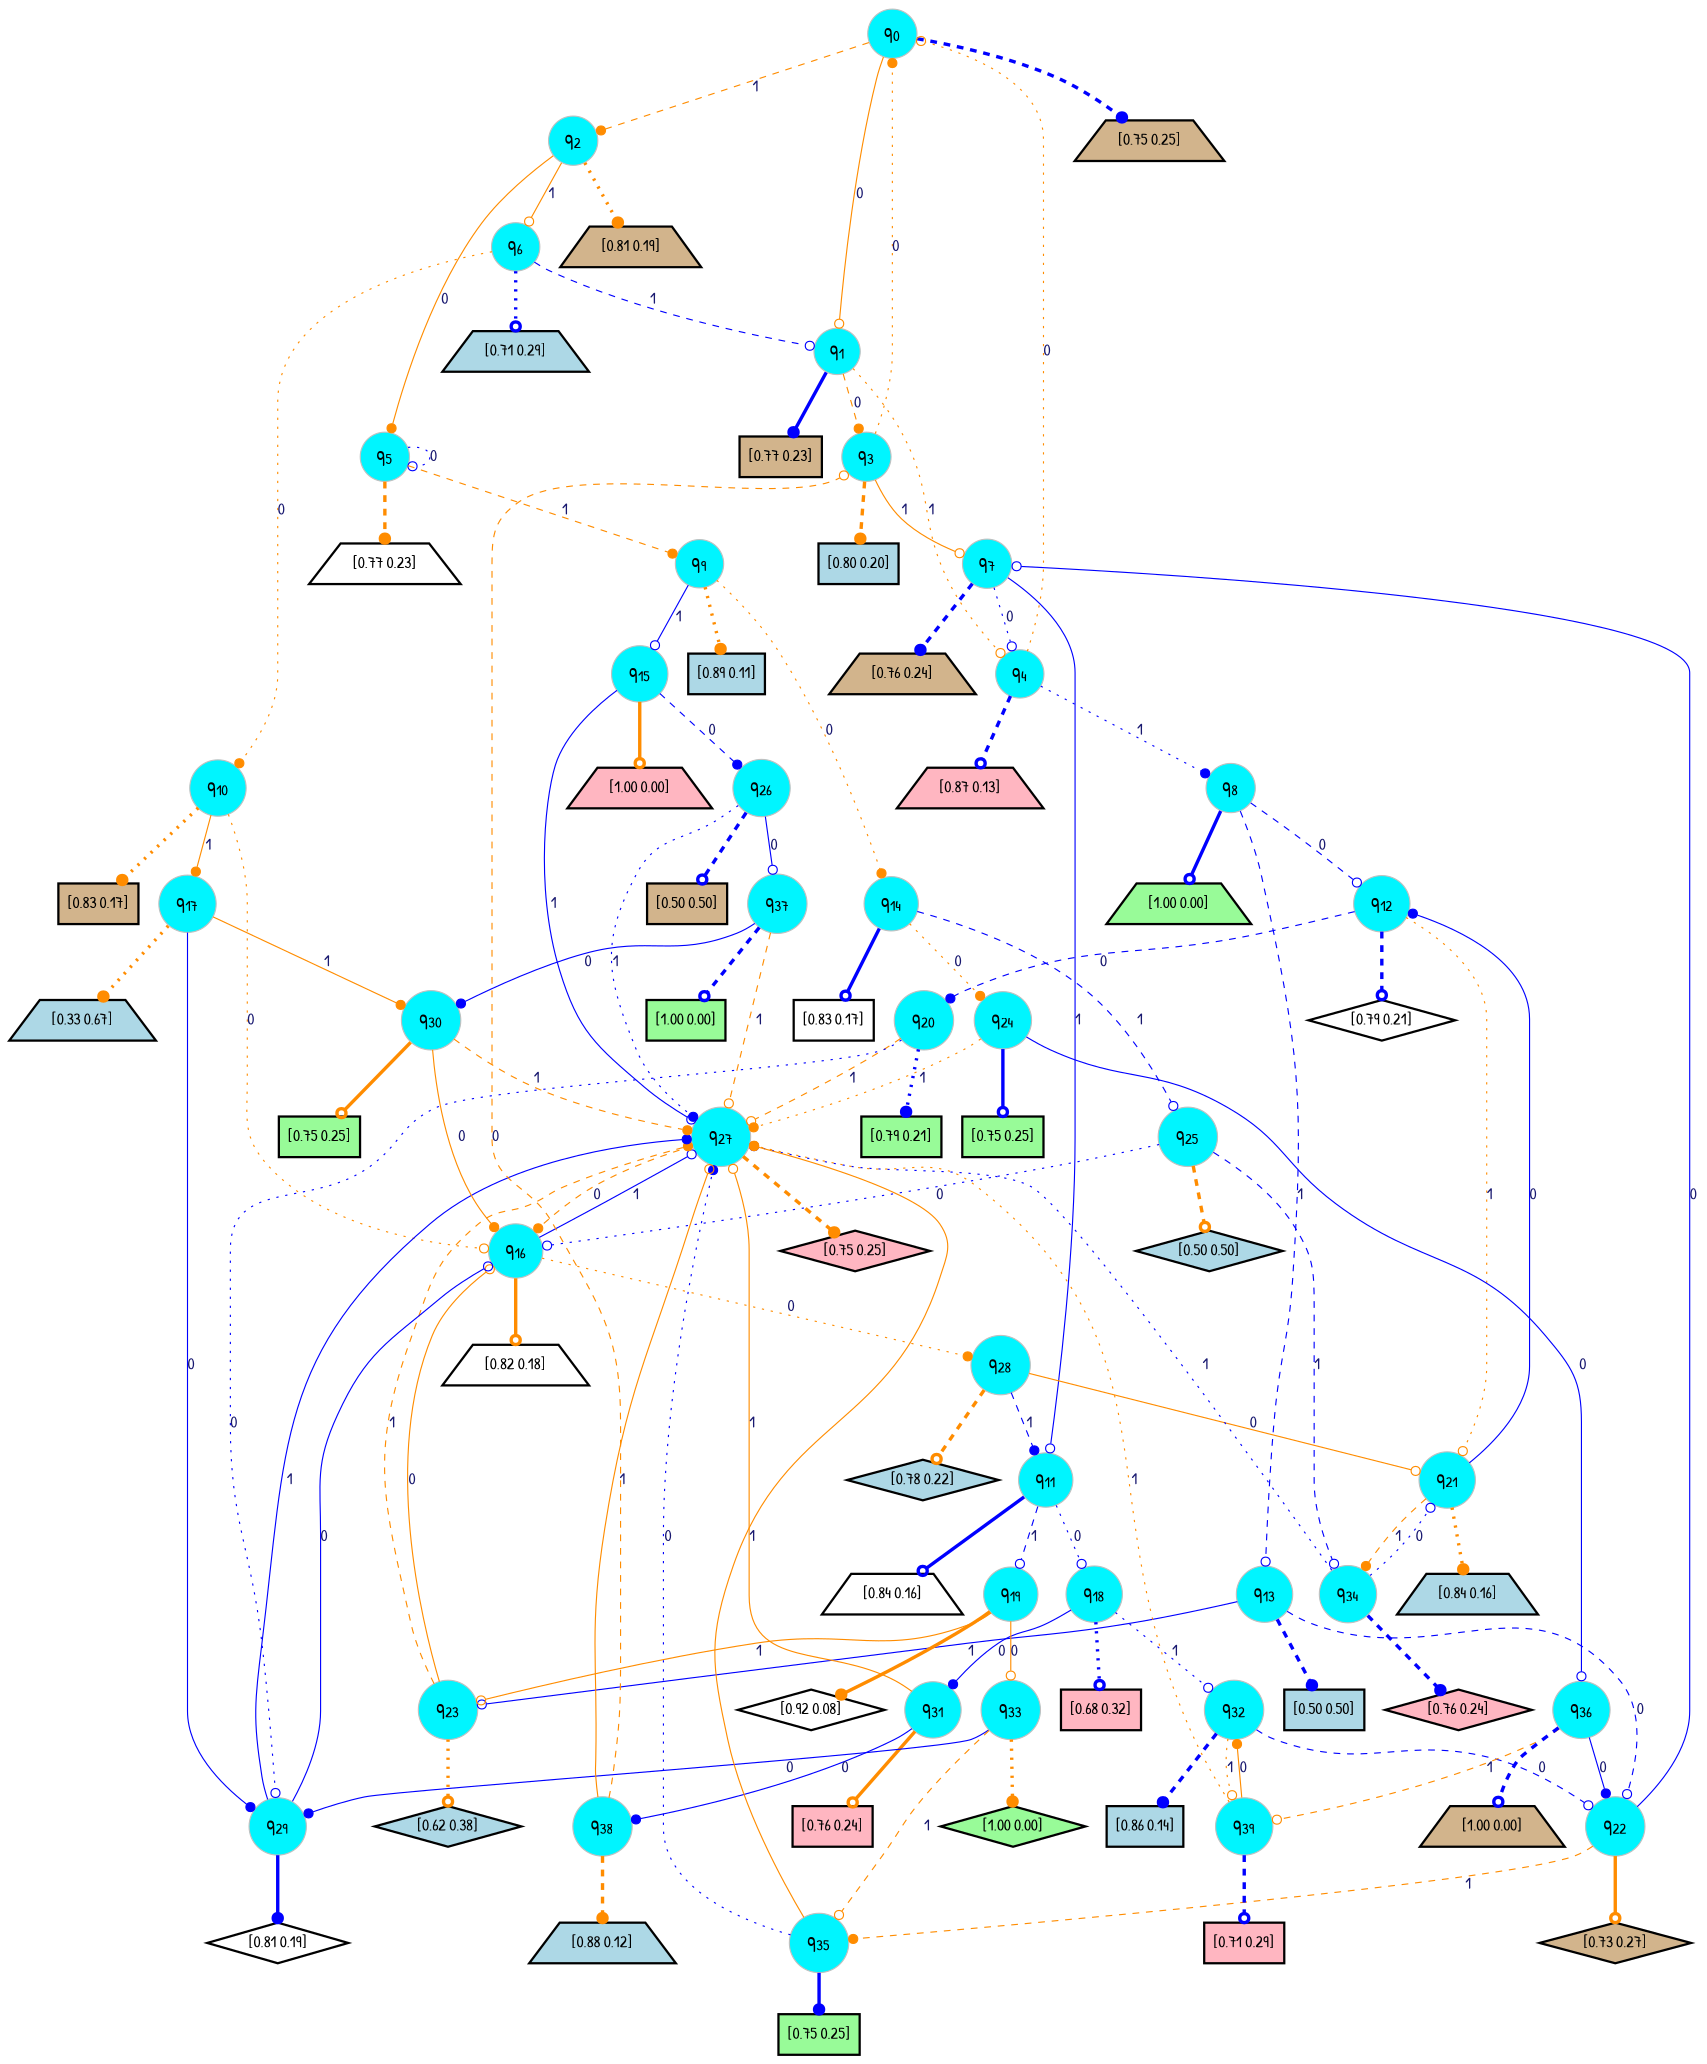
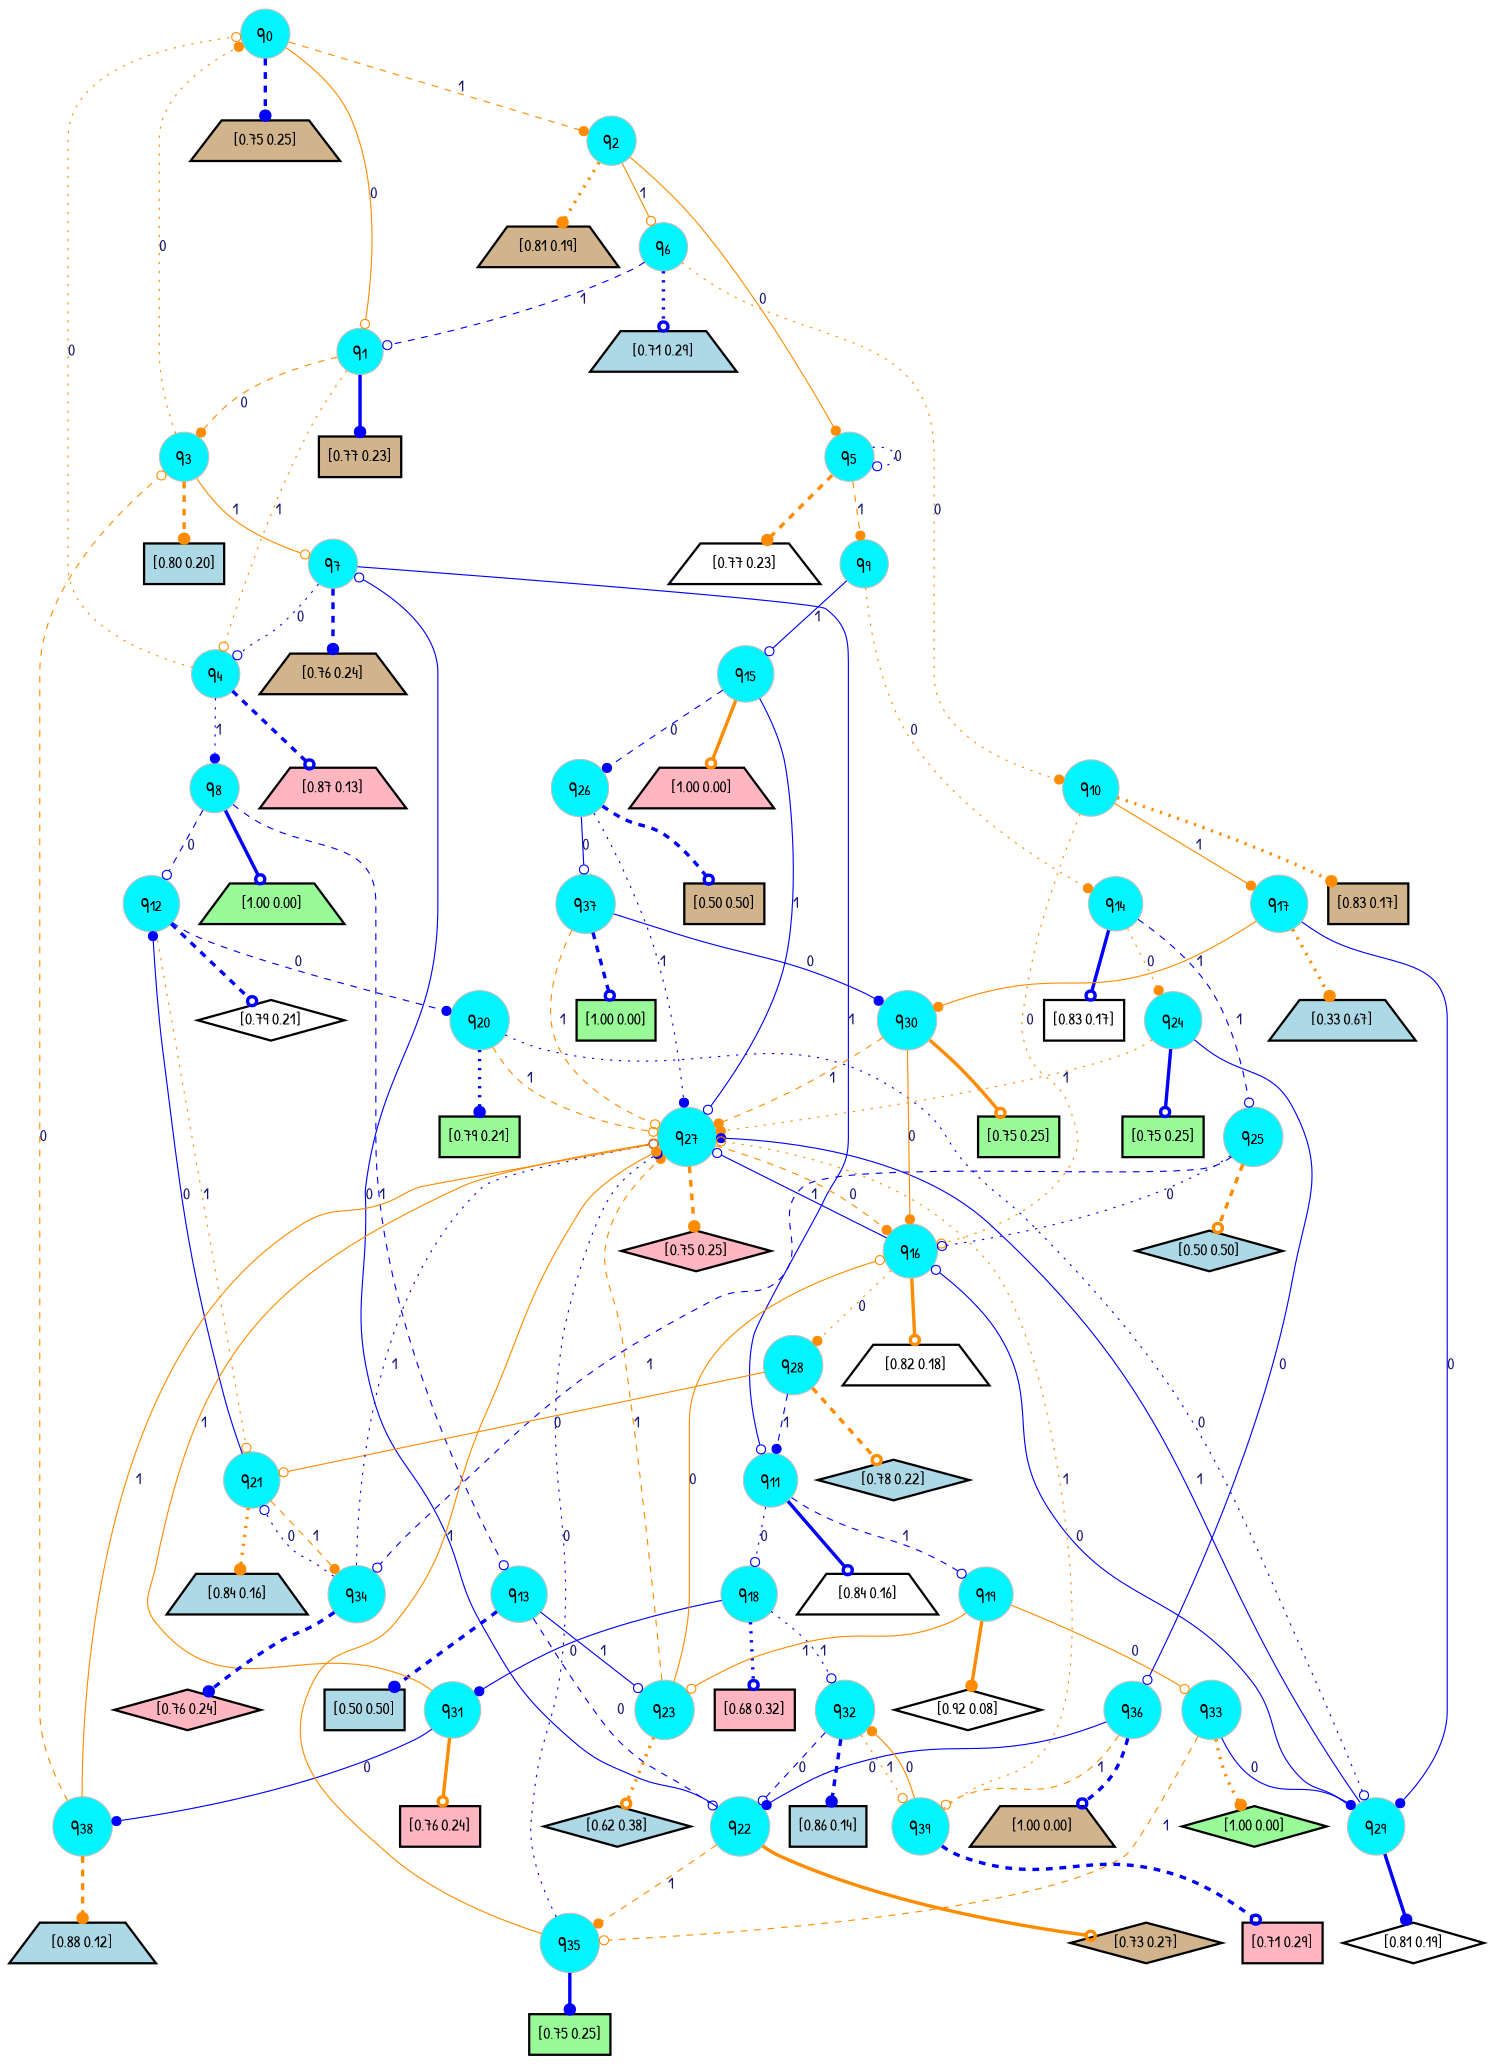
(727, 674) -> none
